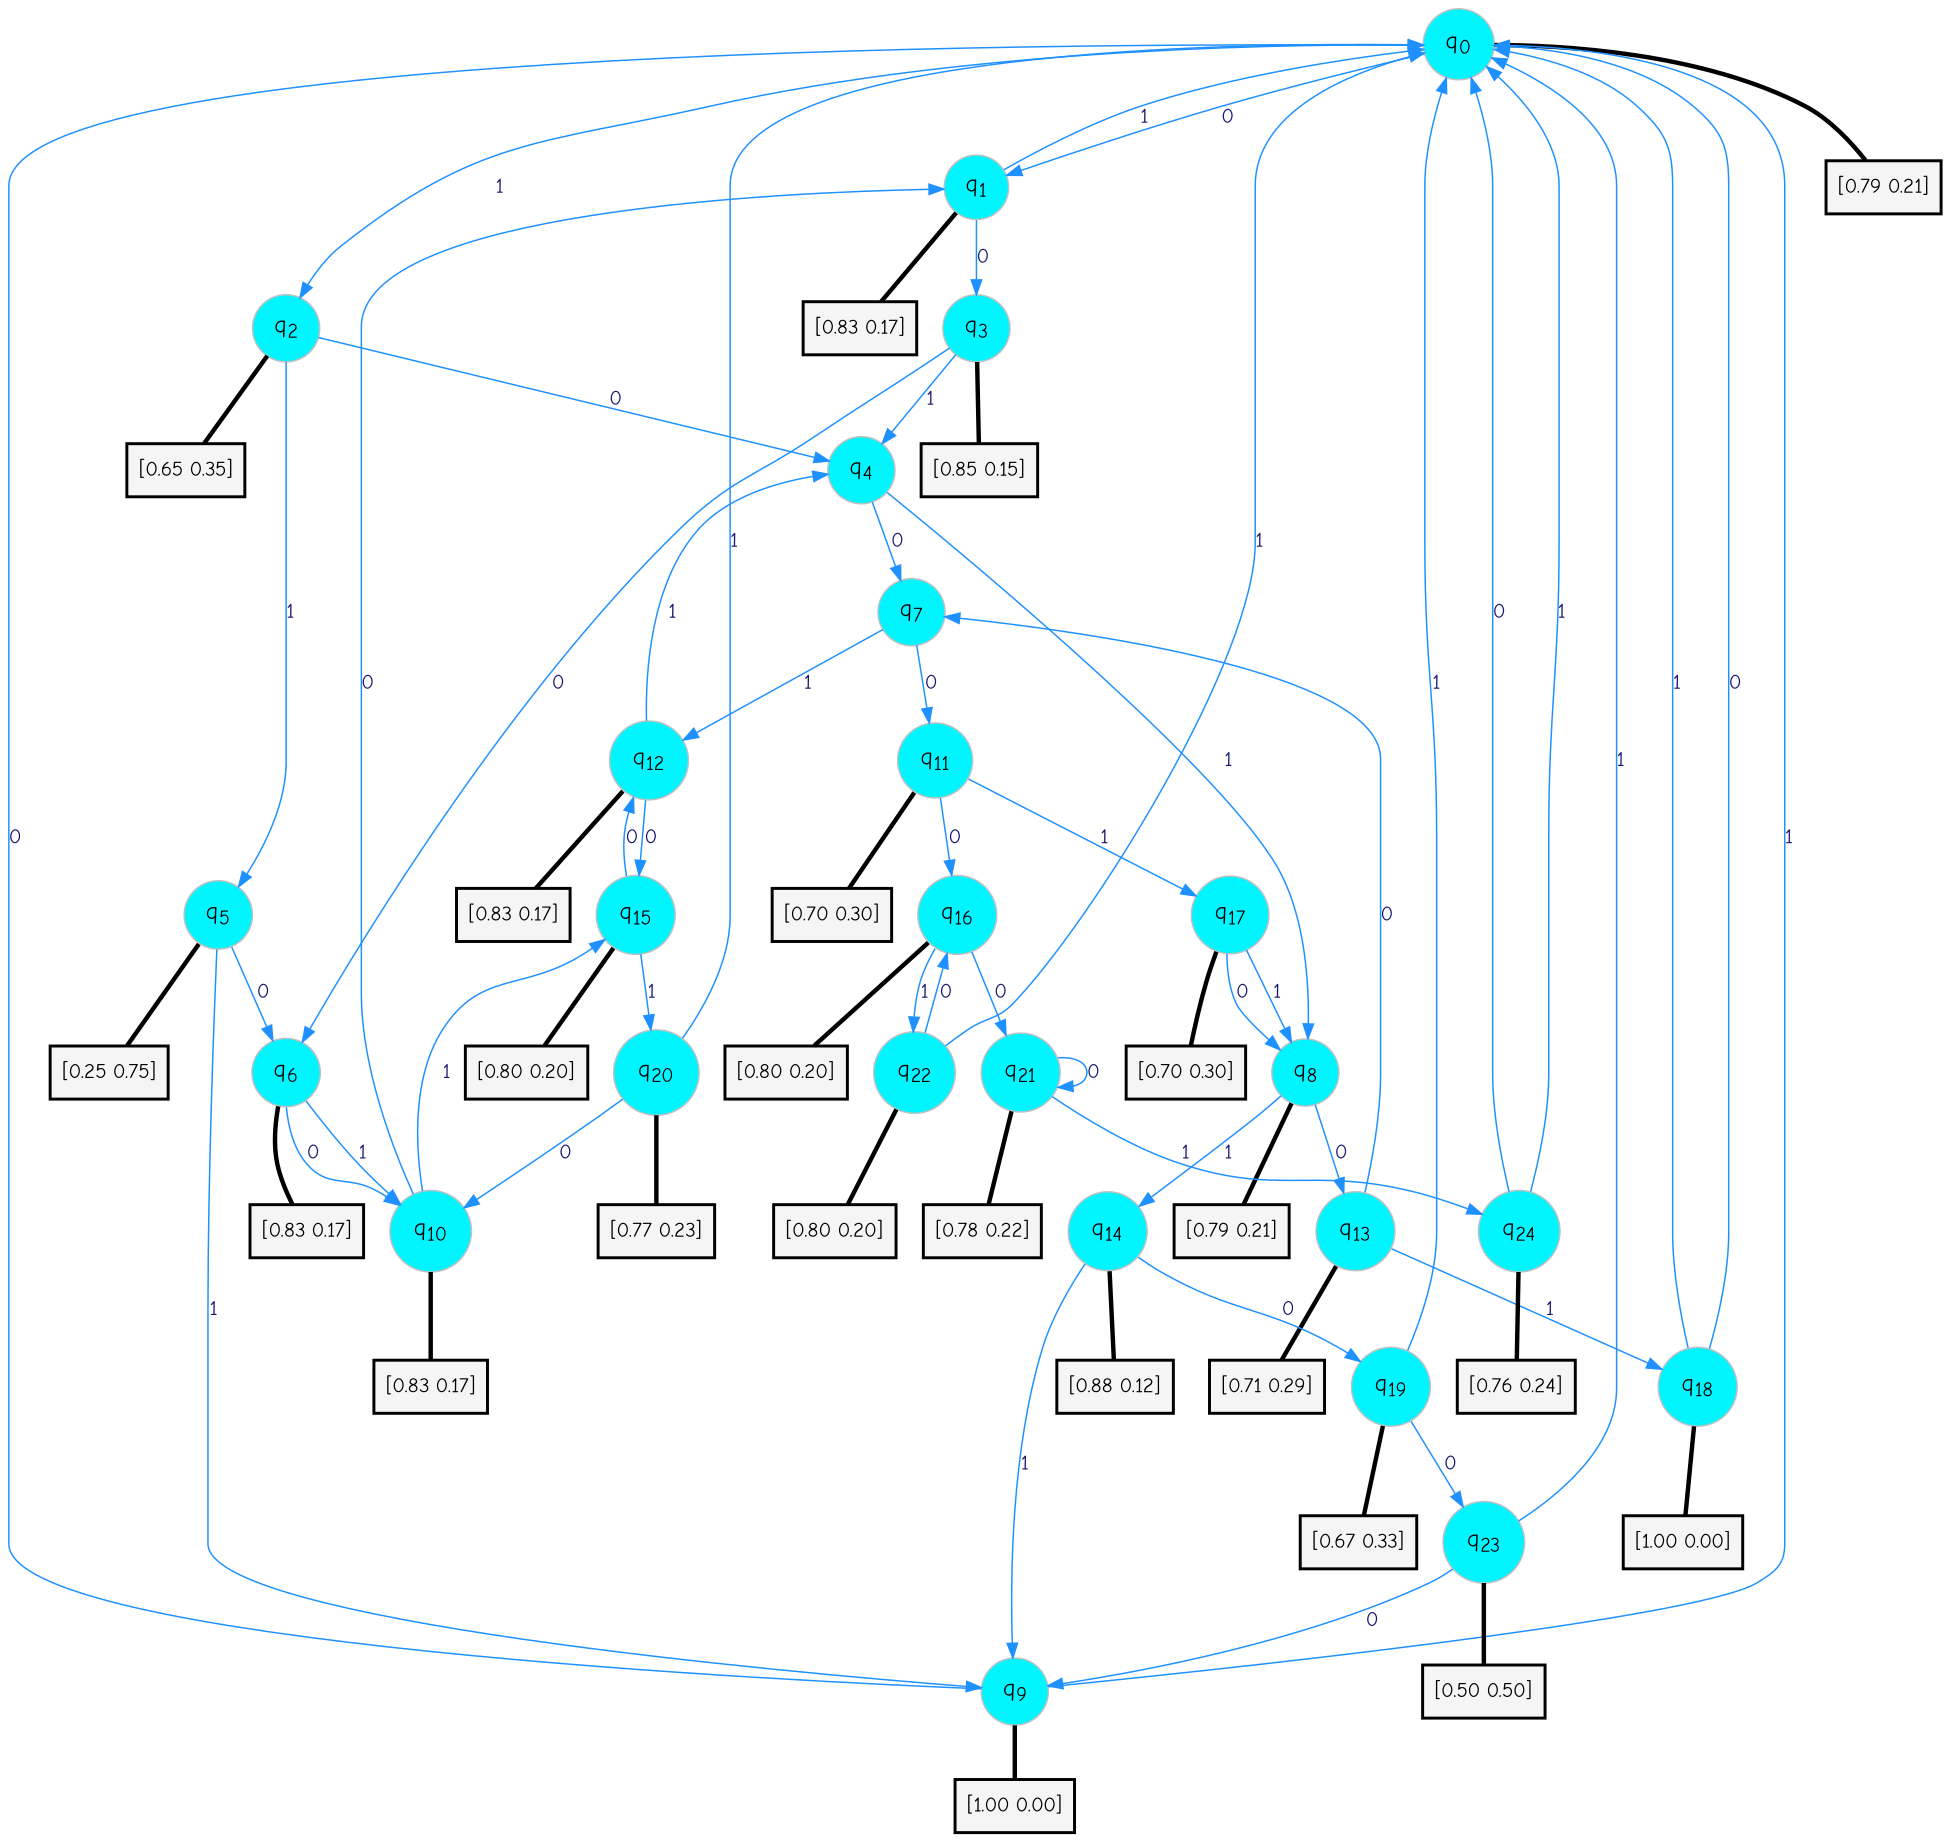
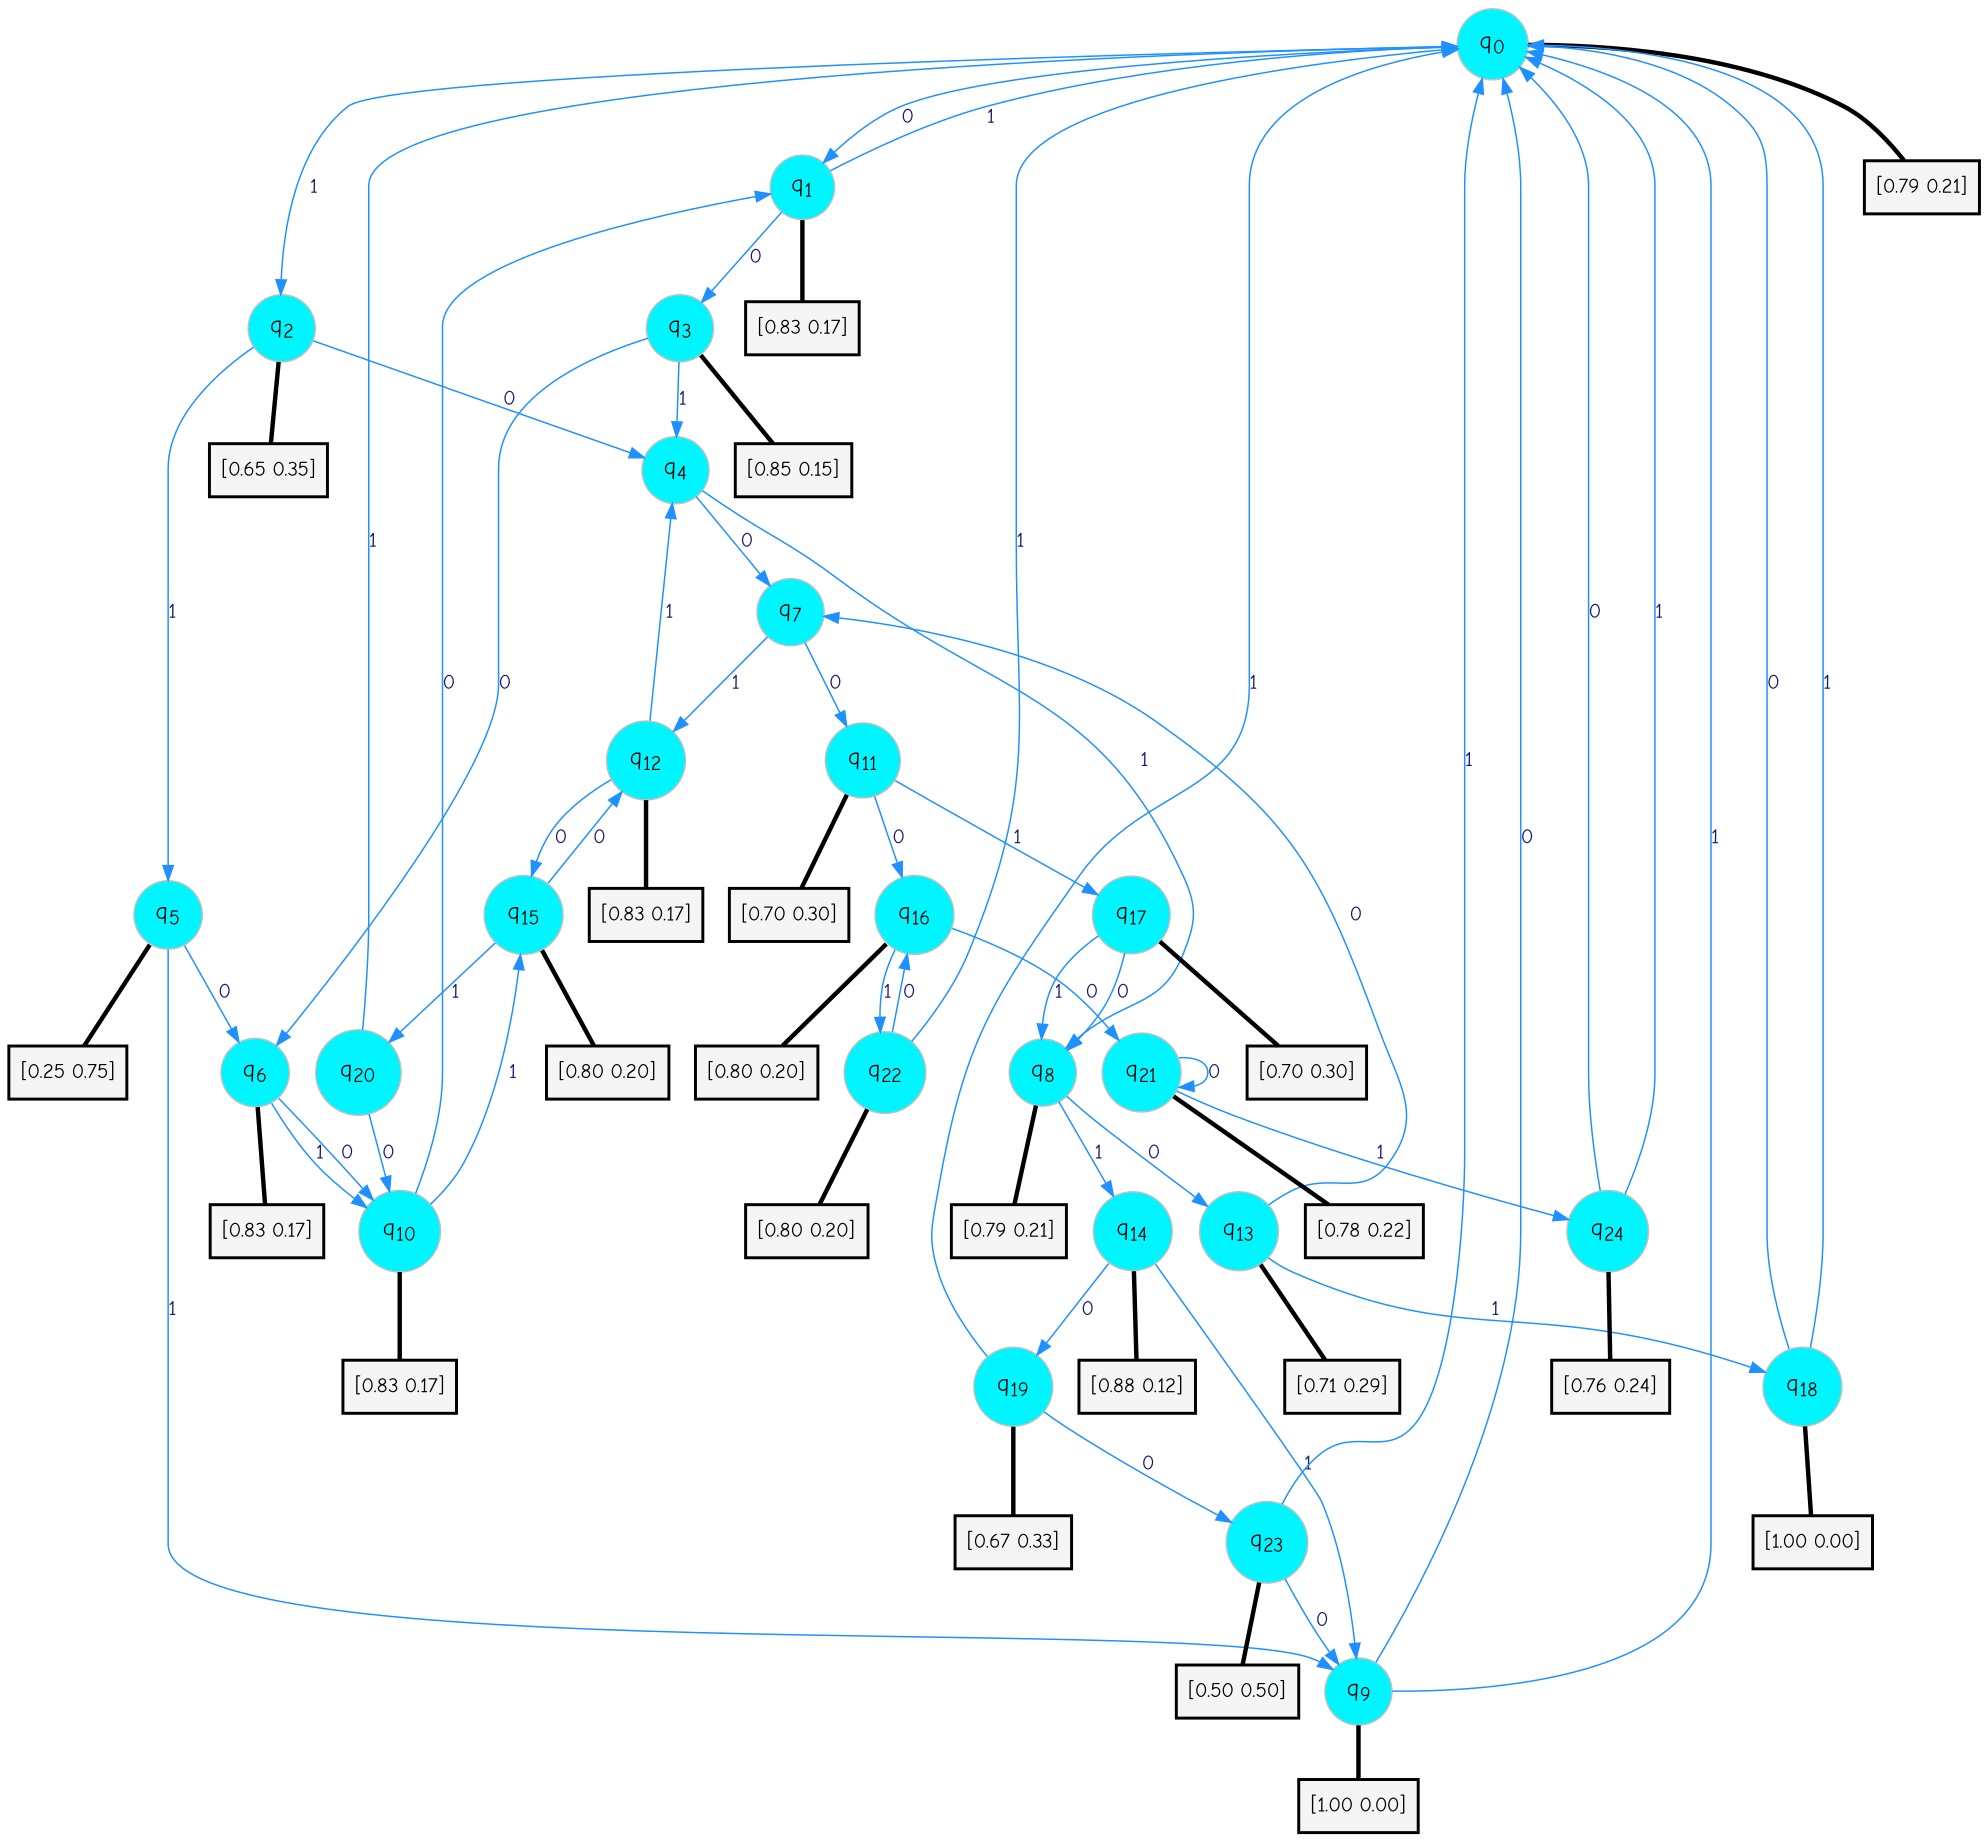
(656, 1231) -> none
